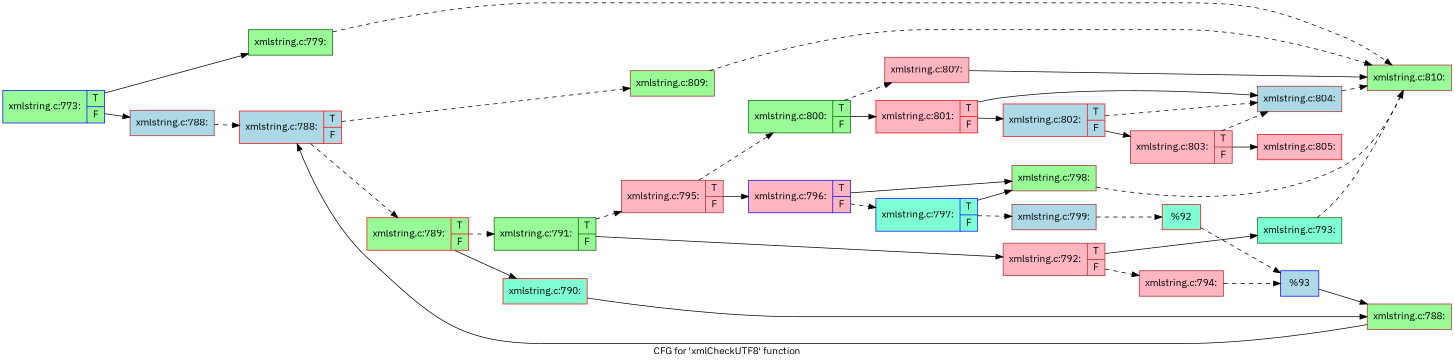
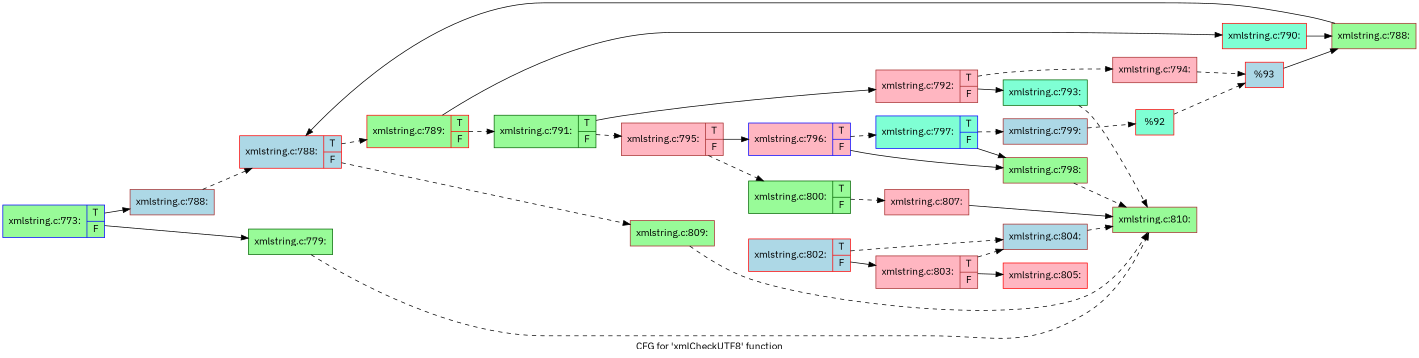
(927, 117) -> none
(1300, 283) -> (1264, 75)
